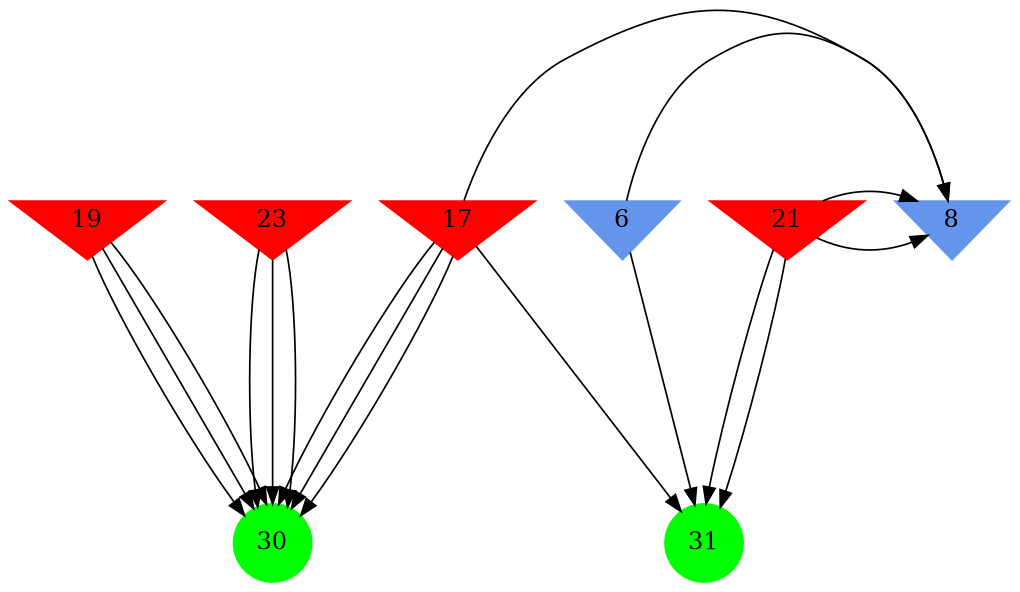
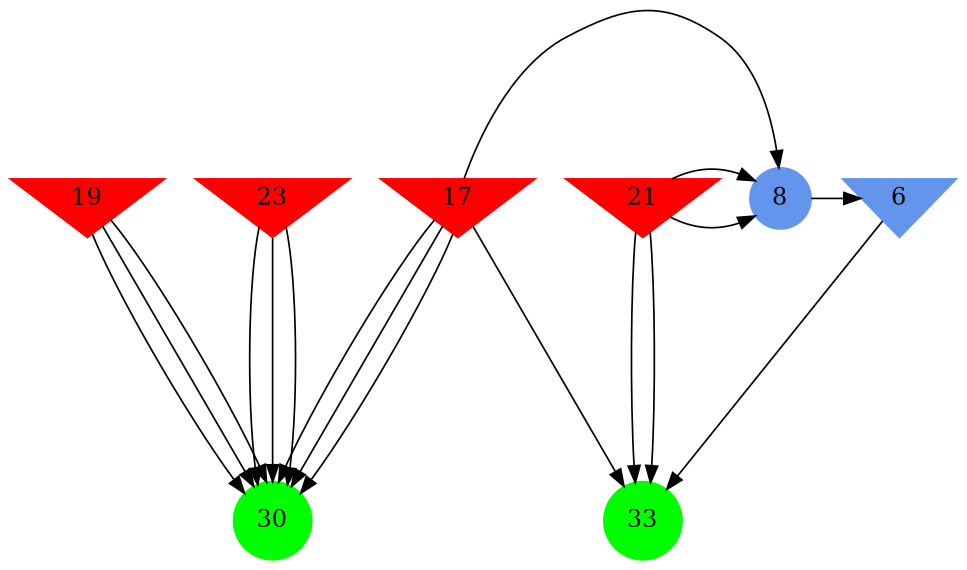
(779, 34) -> (827, 198)
(952, 221) -> (781, 198)
(704, 543) -> (643, 521)
